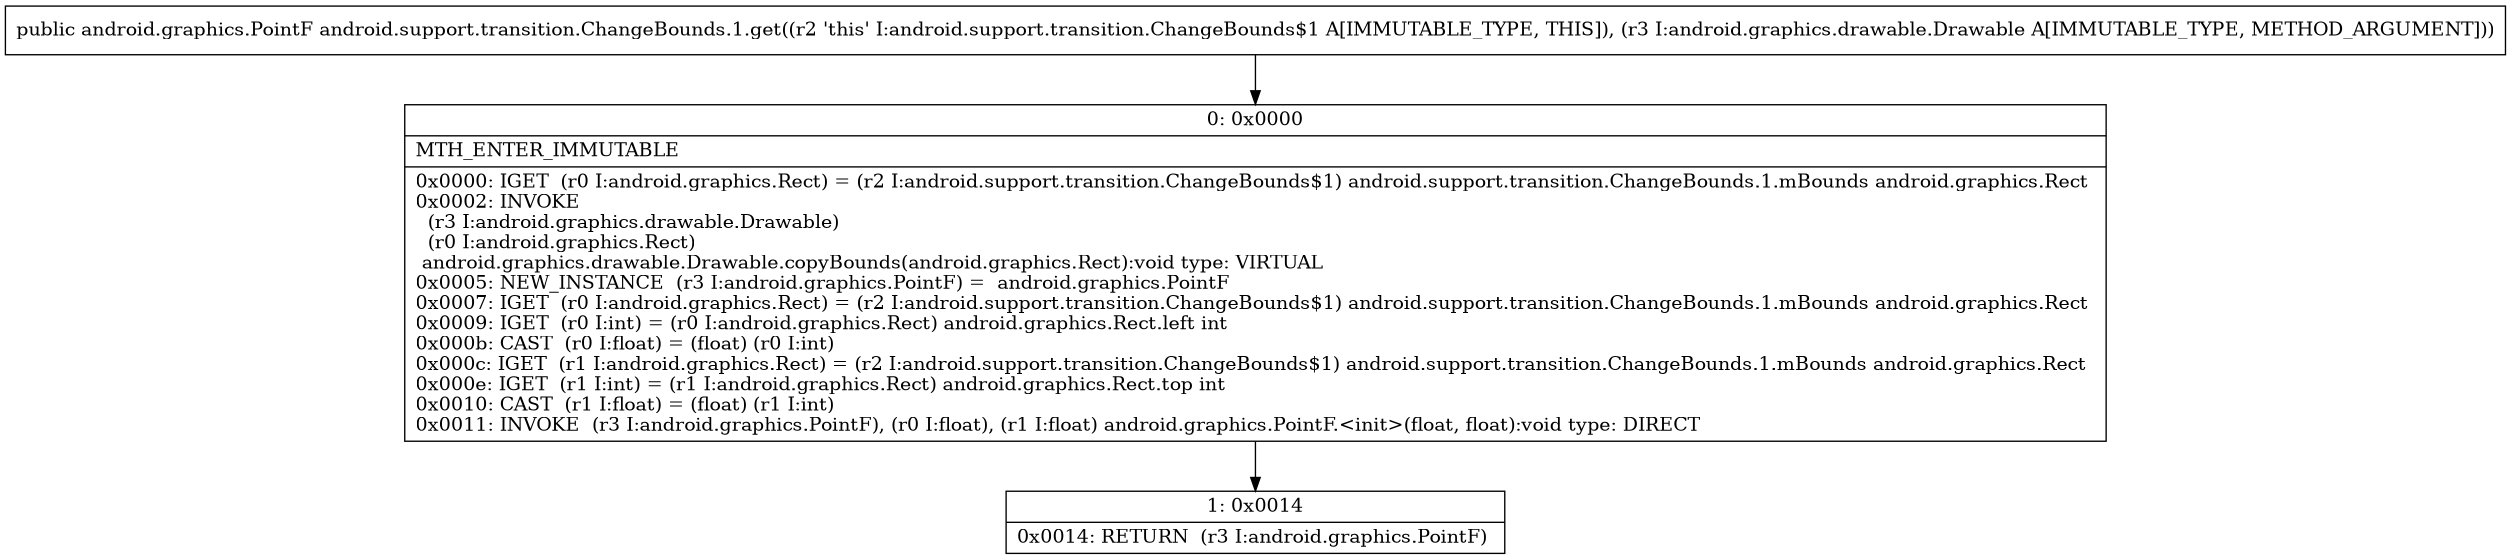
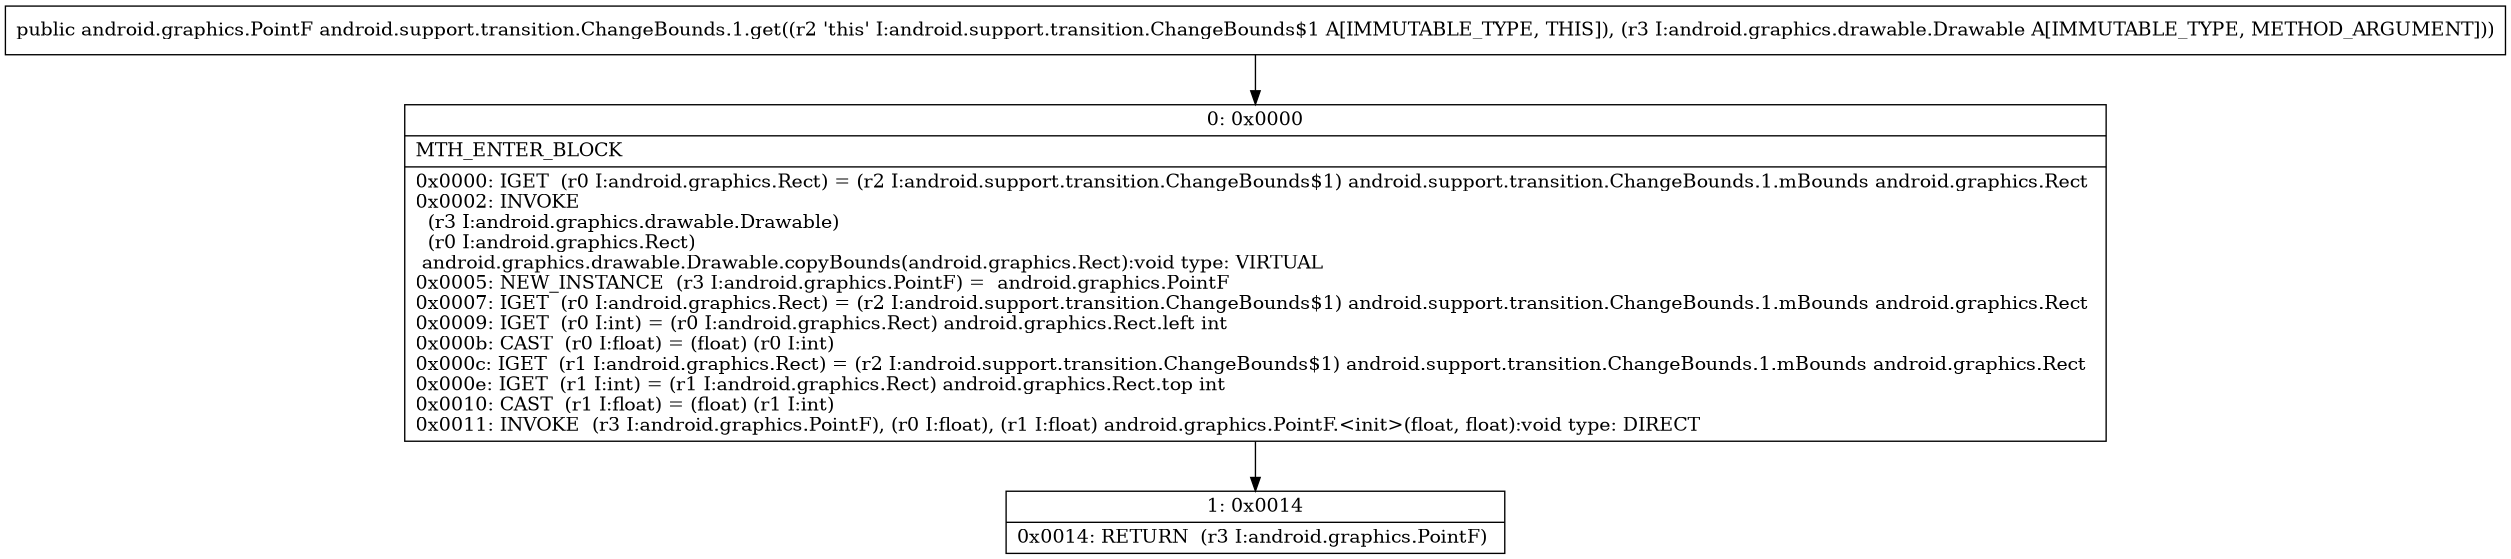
(548, 151) -> (520, 151)
